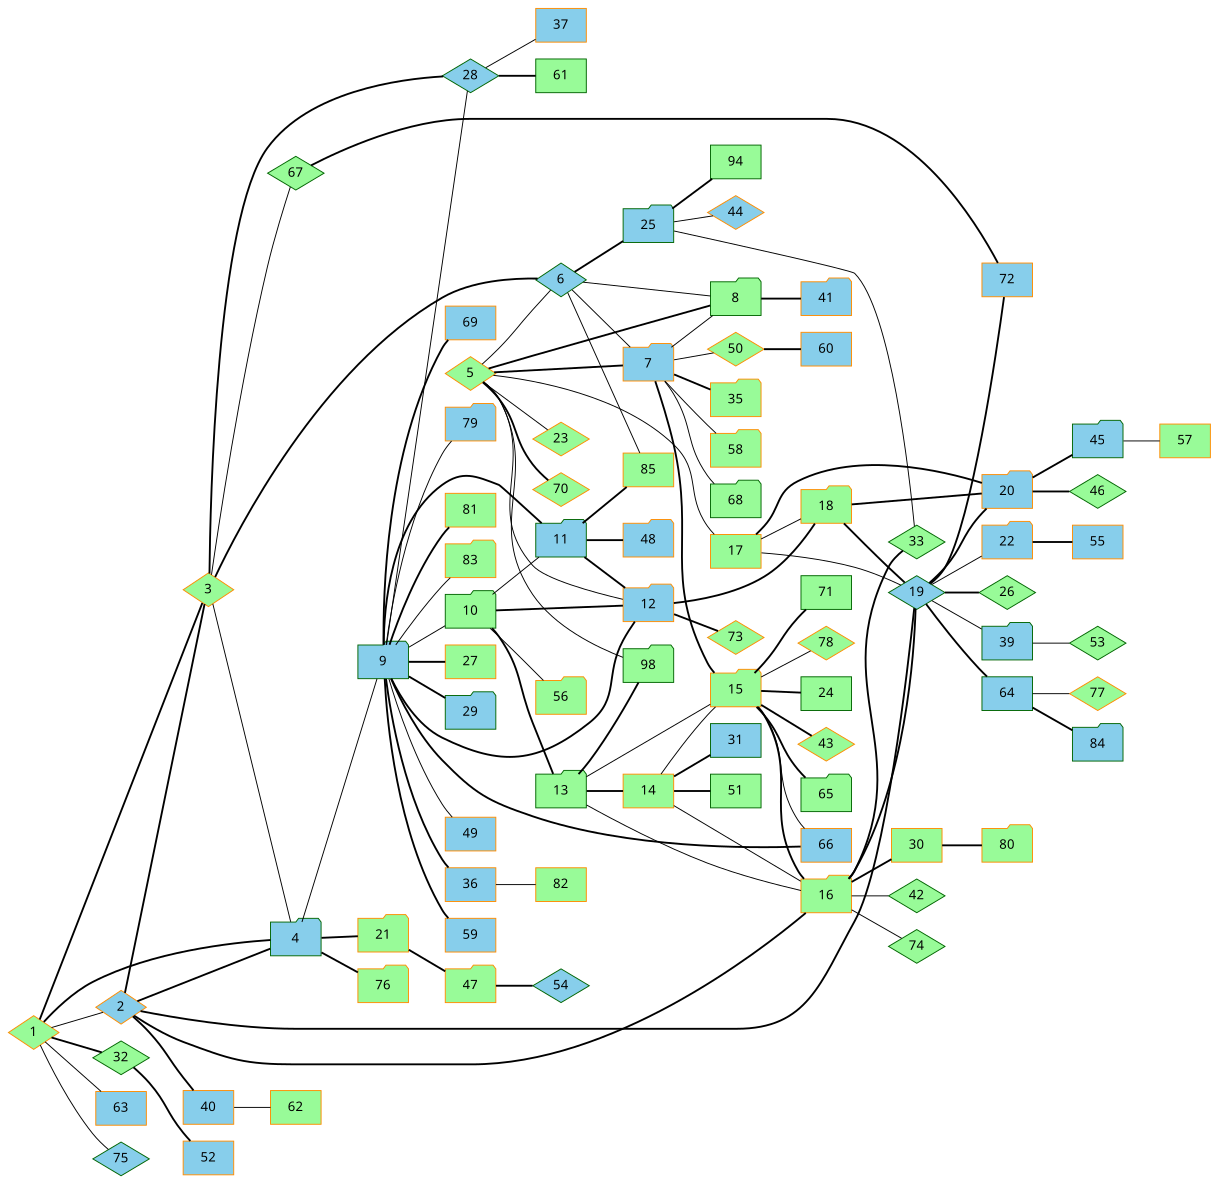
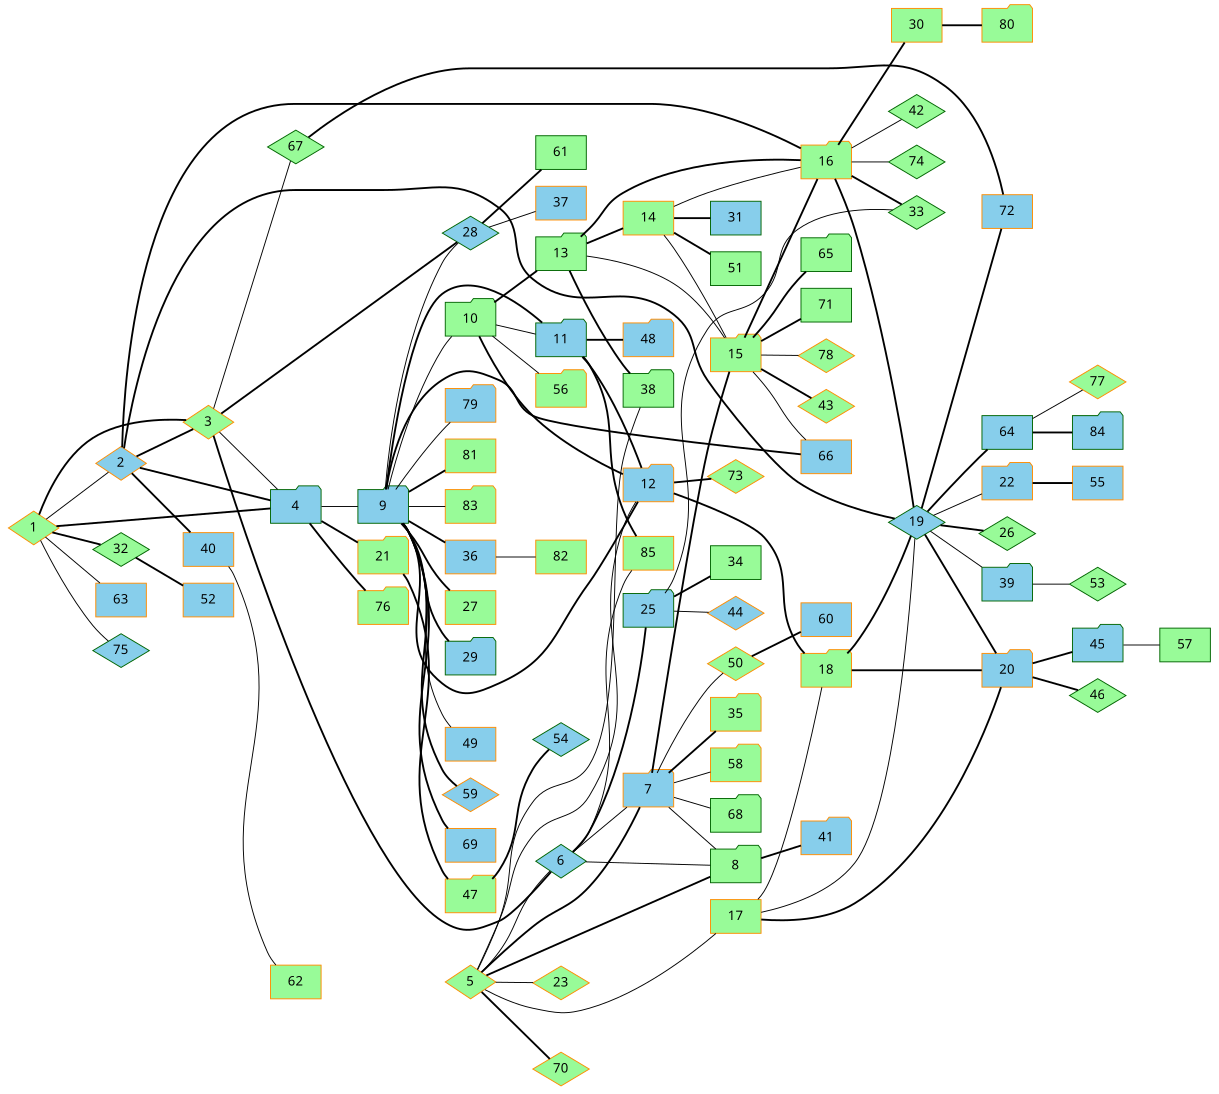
(736, 162) -> (736, 563)
(1185, 441) -> (1185, 645)
(648, 666) -> (648, 390)
(826, 694) -> none
(690, 856) -> (680, 171)
(471, 935) -> (471, 795)
